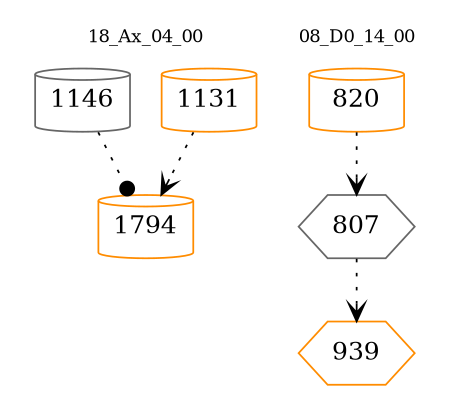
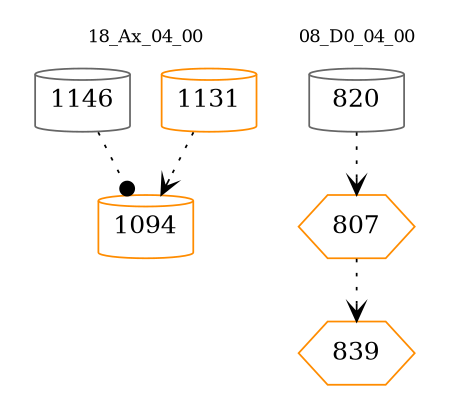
(358, 38) -> (358, 38)
(357, 100) -> (357, 100)
(146, 227) -> (146, 227)
(357, 227) -> (357, 227)
(357, 353) -> (357, 353)
